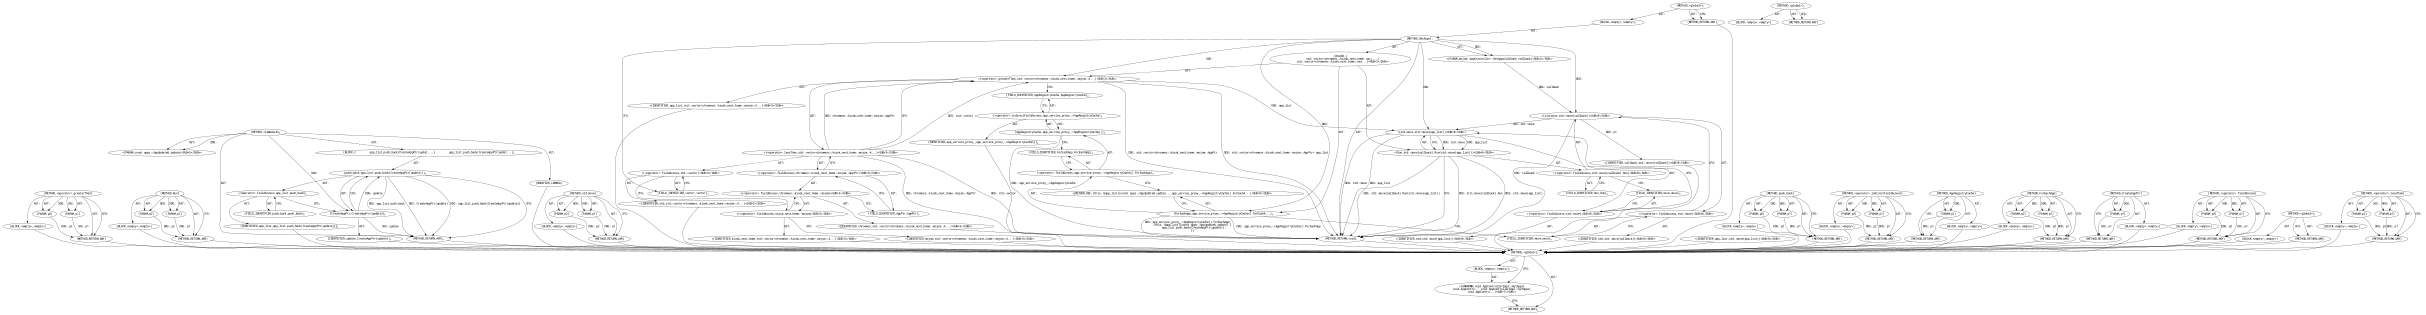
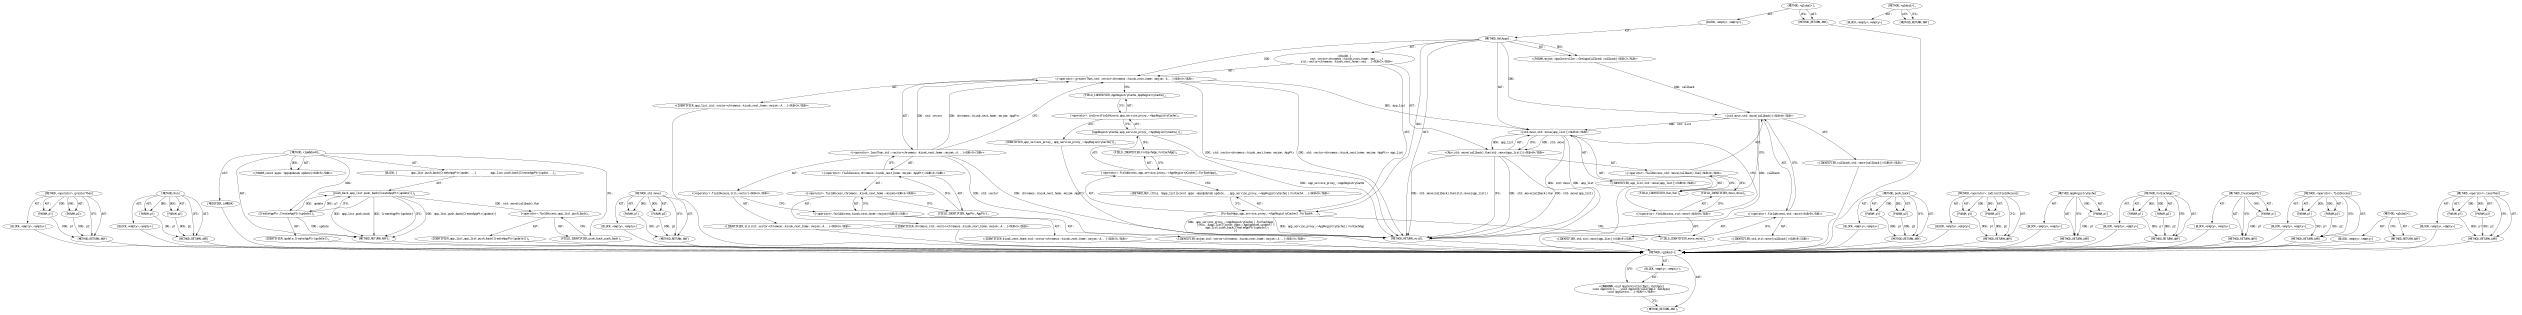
(1427, 87) -> (1502, 87)
(1524, 124) -> (1680, 124)
(1611, 132) -> (1826, 132)
none -> (502, 159)
none -> (1584, 165)
(326, 183) -> (517, 204)
none -> (1749, 186)
(345, 194) -> (332, 204)
(683, 194) -> none
(307, 205) -> none
